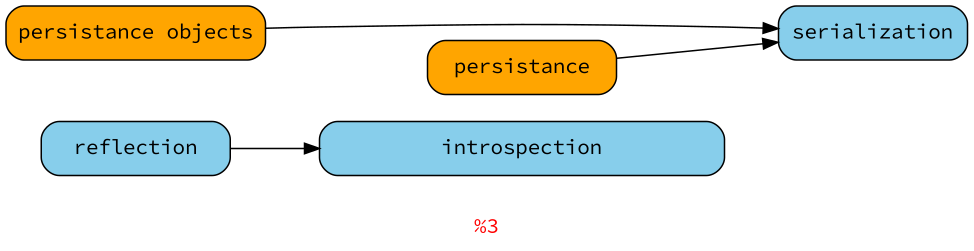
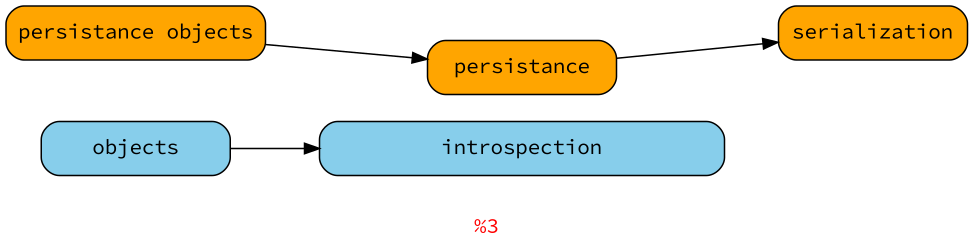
(514, 25) -> (339, 51)
(873, 33) -> (873, 33)
(136, 148) -> (136, 148)
